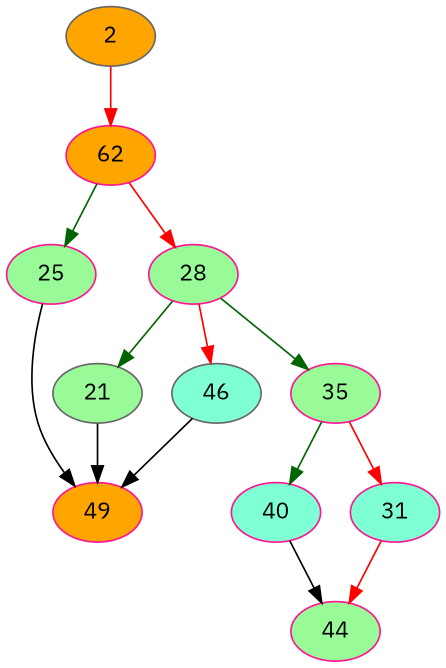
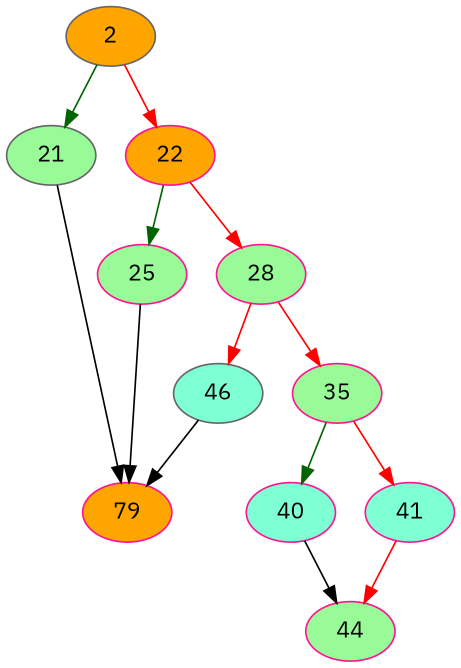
(111, 155) -> (170, 155)
(151, 327) -> (85, 88)
(258, 329) -> (295, 327)
(98, 512) -> (127, 512)
(395, 512) -> (410, 512)
